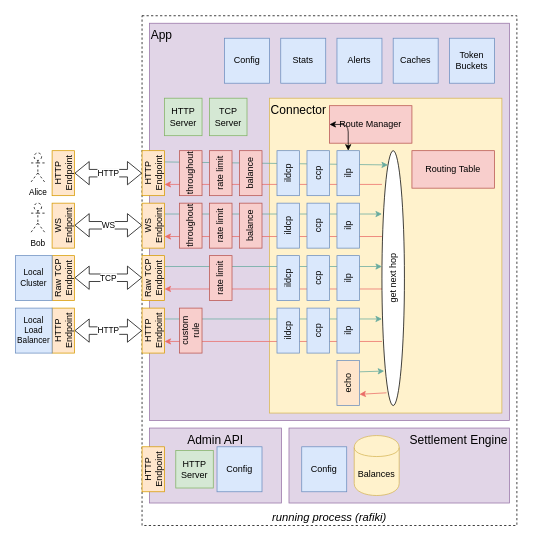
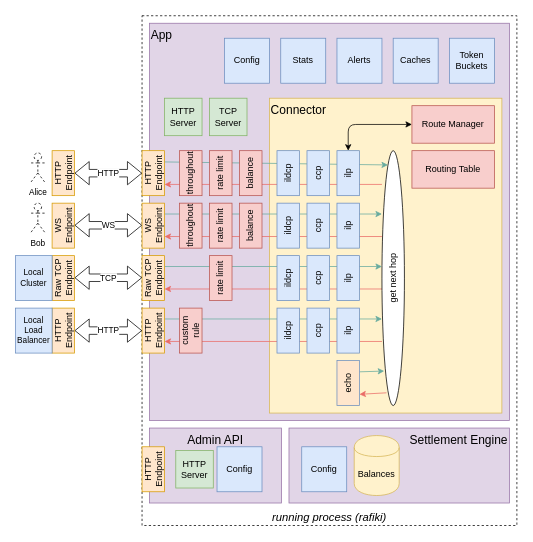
(371, 124) -> (453, 124)
